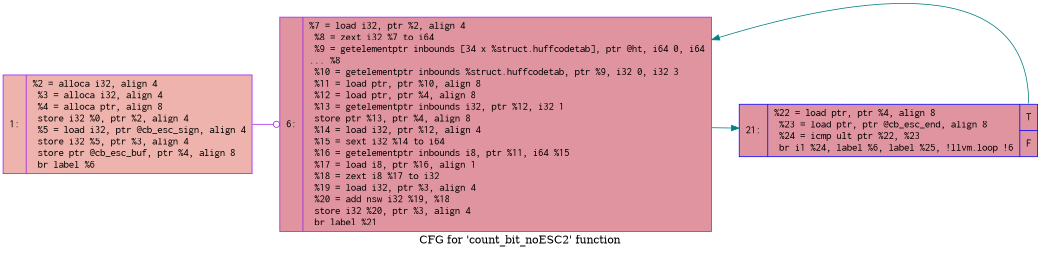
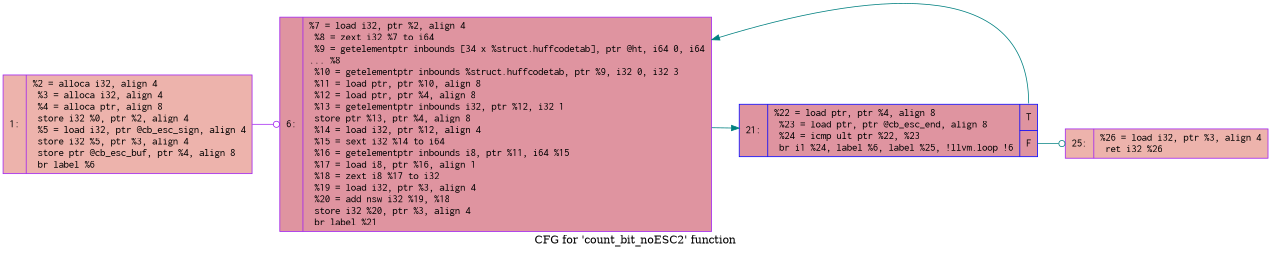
none -> (1167, 144)
